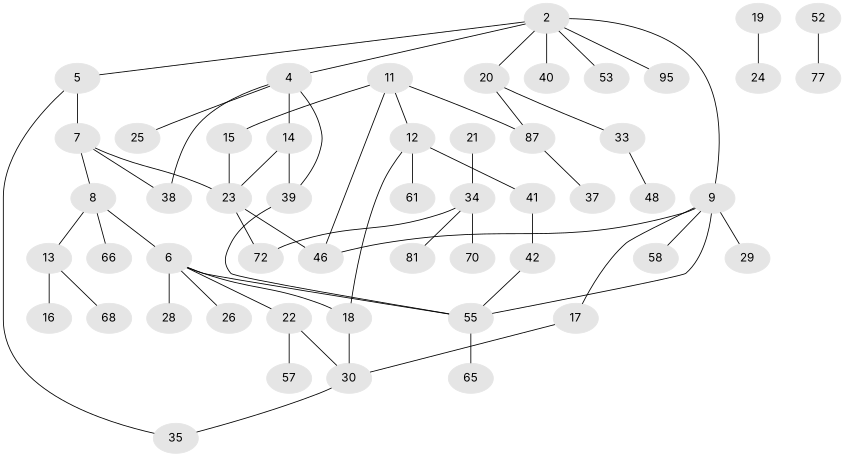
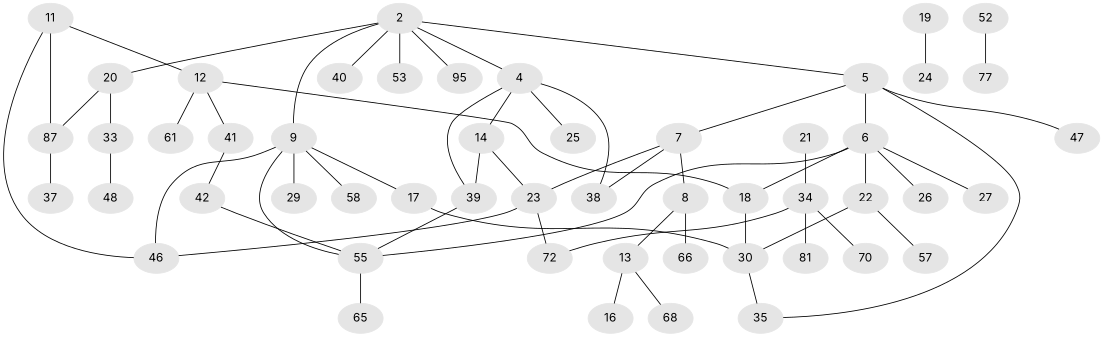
(229, 138) -> none
none -> (1077, 138)
(131, 228) -> (866, 108)
(169, 318) -> (986, 198)
